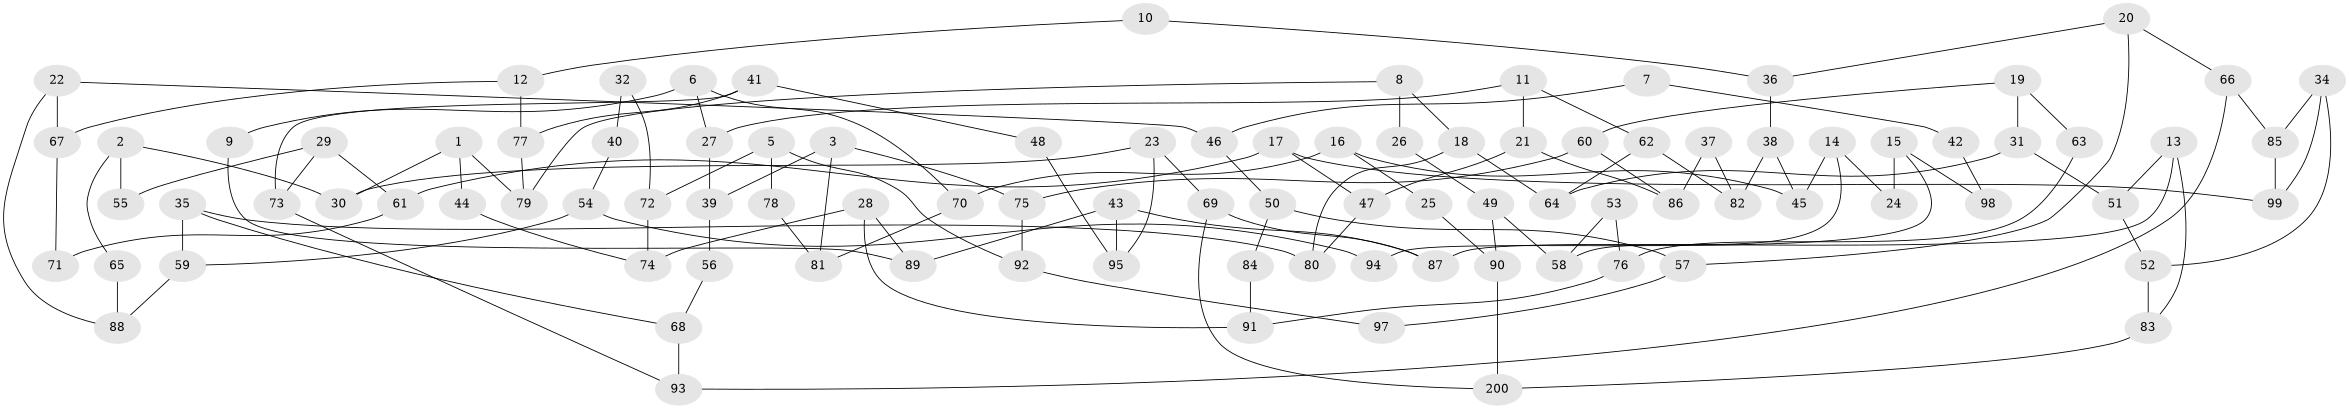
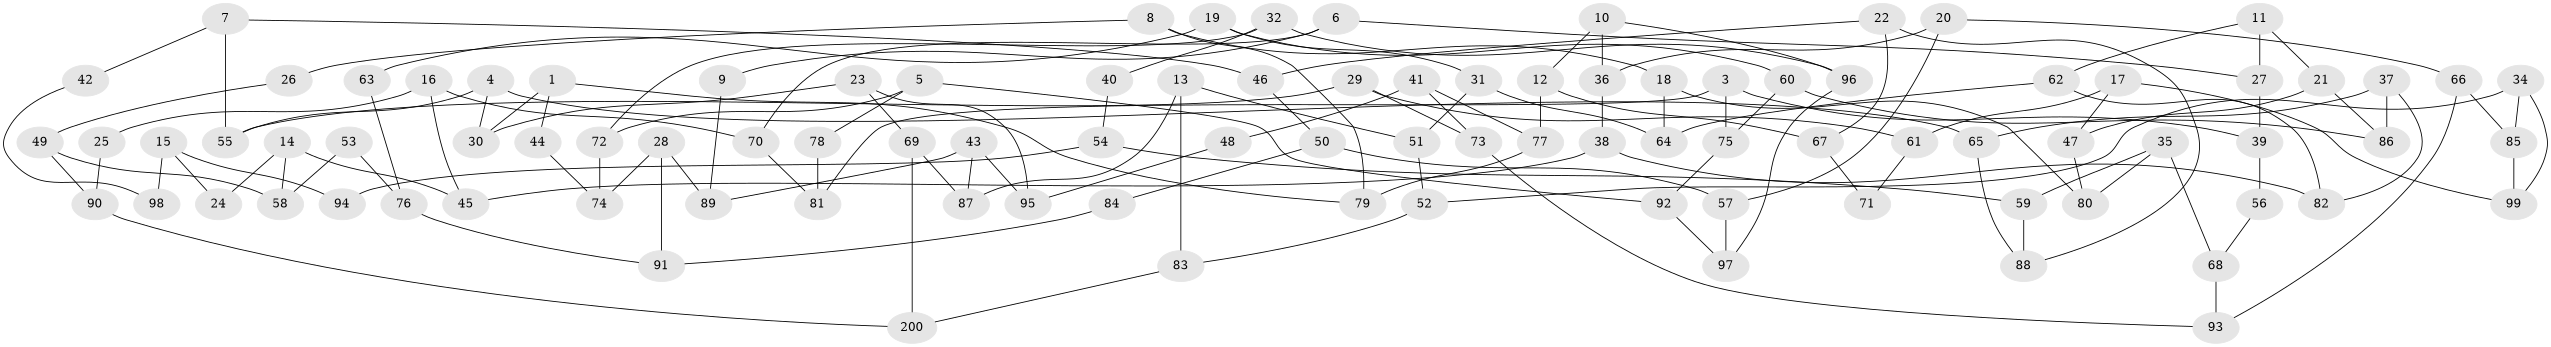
none -> (226, 81)
none -> (1849, 81)
none -> (2231, 115)
(121, 142) -> (491, 81)
